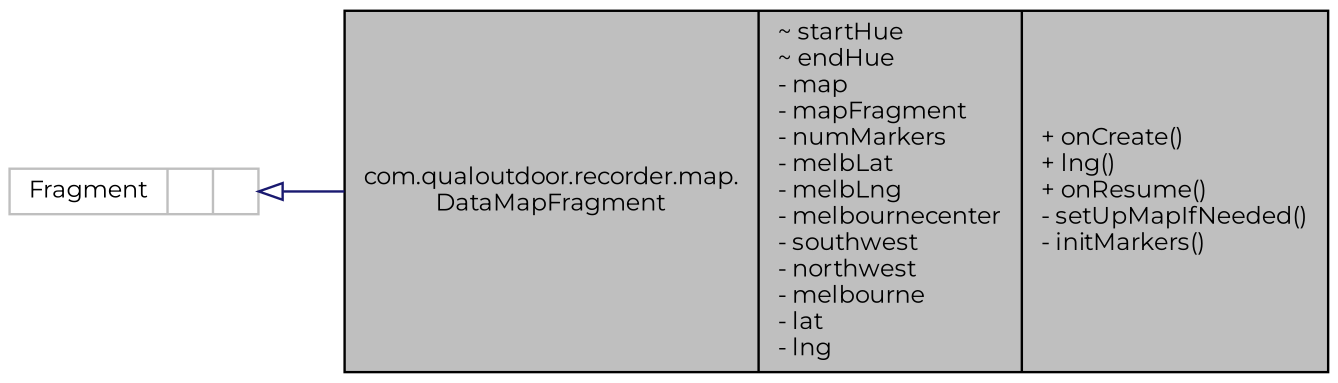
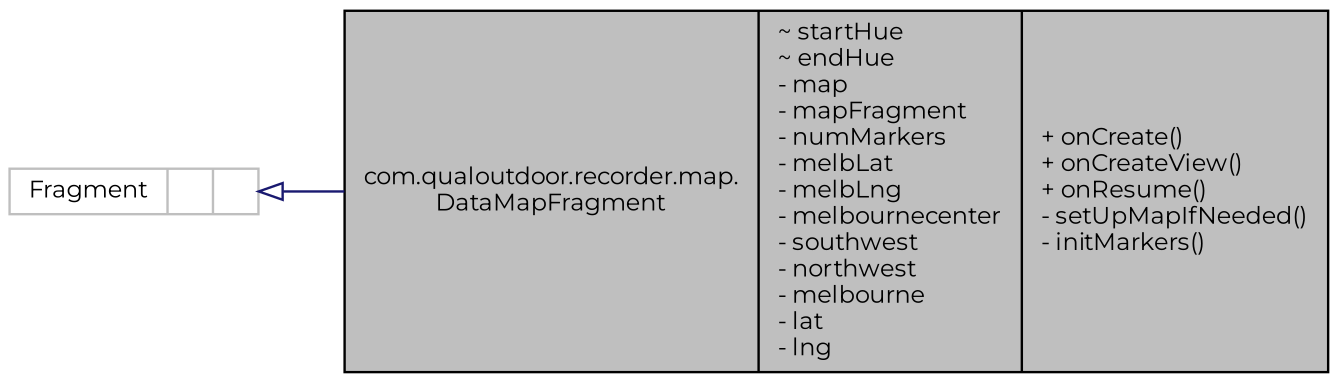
(1078, 164) -> (1143, 164)
